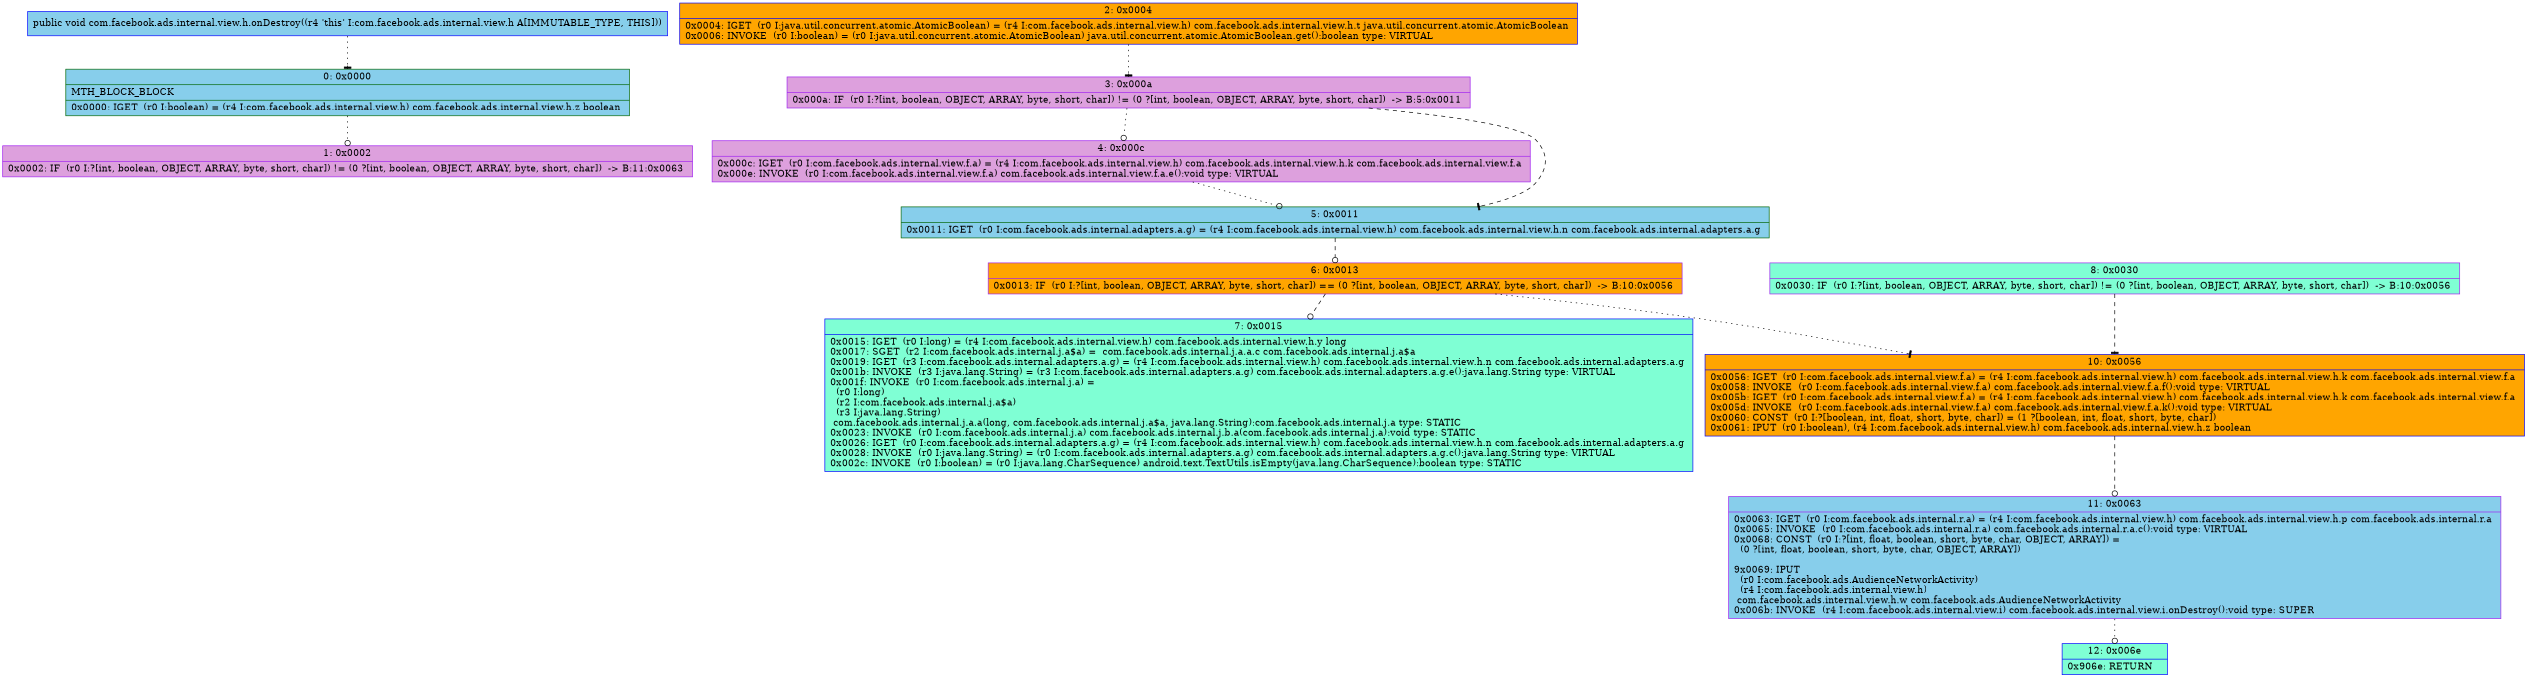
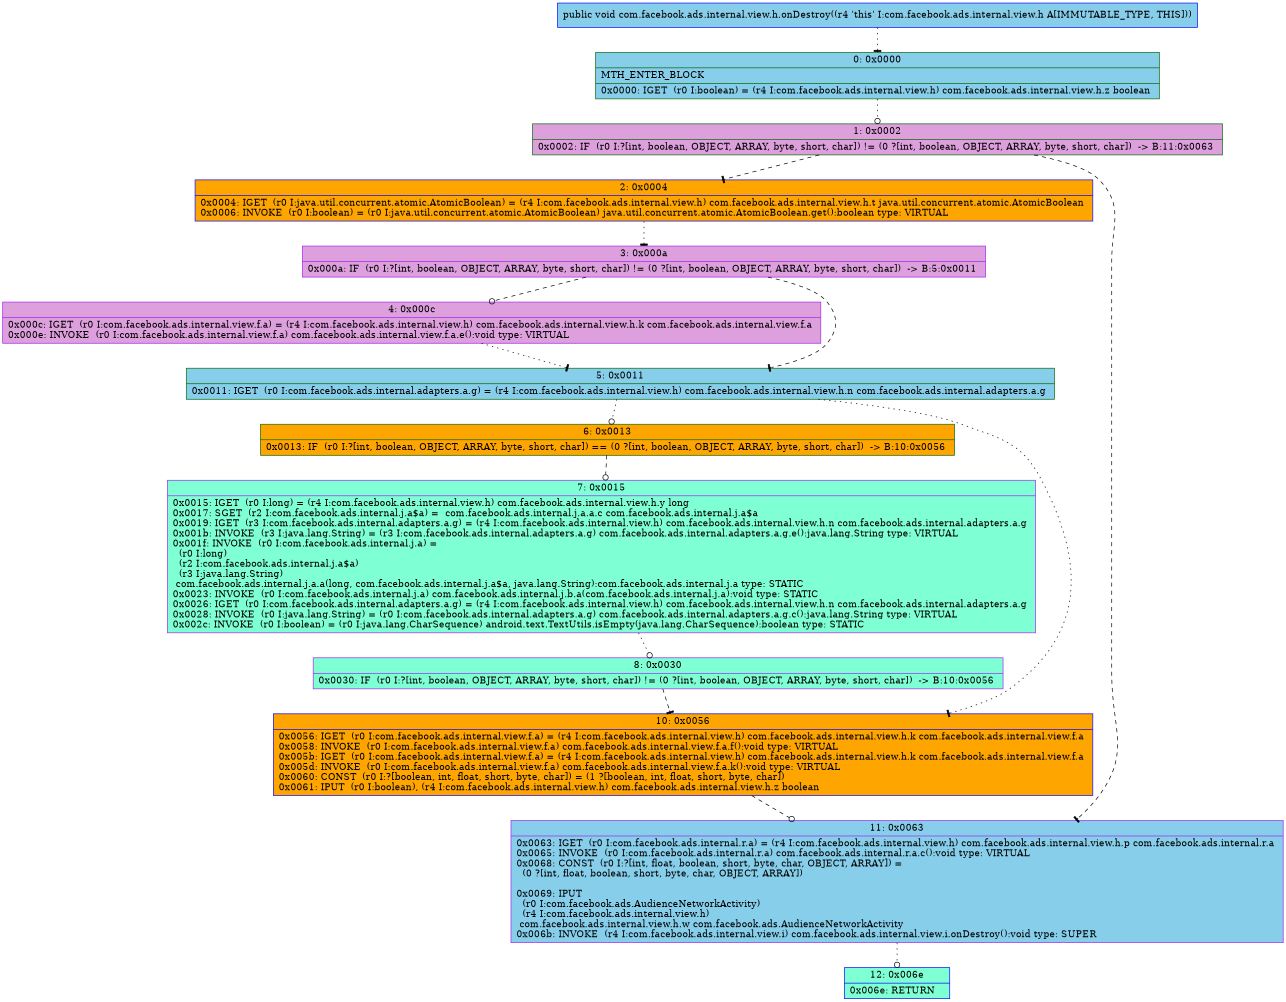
(123, 92) -> (653, 75)
(1125, 122) -> (540, 289)
(348, 161) -> (878, 139)
none -> (772, 167)
(1235, 194) -> (523, 355)
(1335, 248) -> (615, 409)
(1335, 278) -> (608, 440)
(1702, 319) -> (1053, 504)
(1259, 395) -> (601, 557)
none -> (1112, 468)
(1770, 570) -> (552, 894)
none -> (644, 643)
(2115, 667) -> (897, 991)
